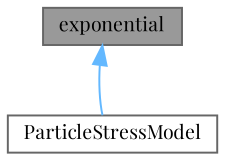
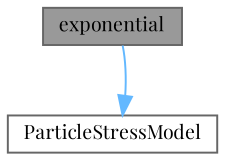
(100, 90) -> (126, 70)
